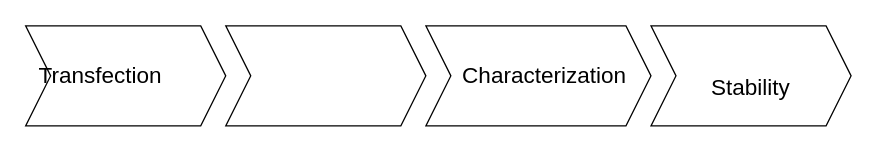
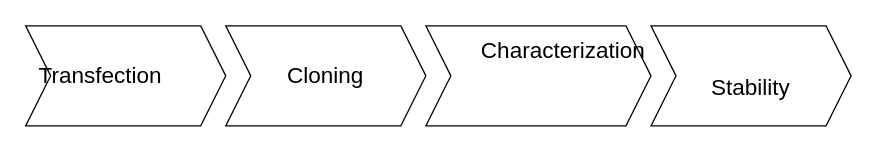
none -> (326, 76)
(544, 76) -> (563, 51)
